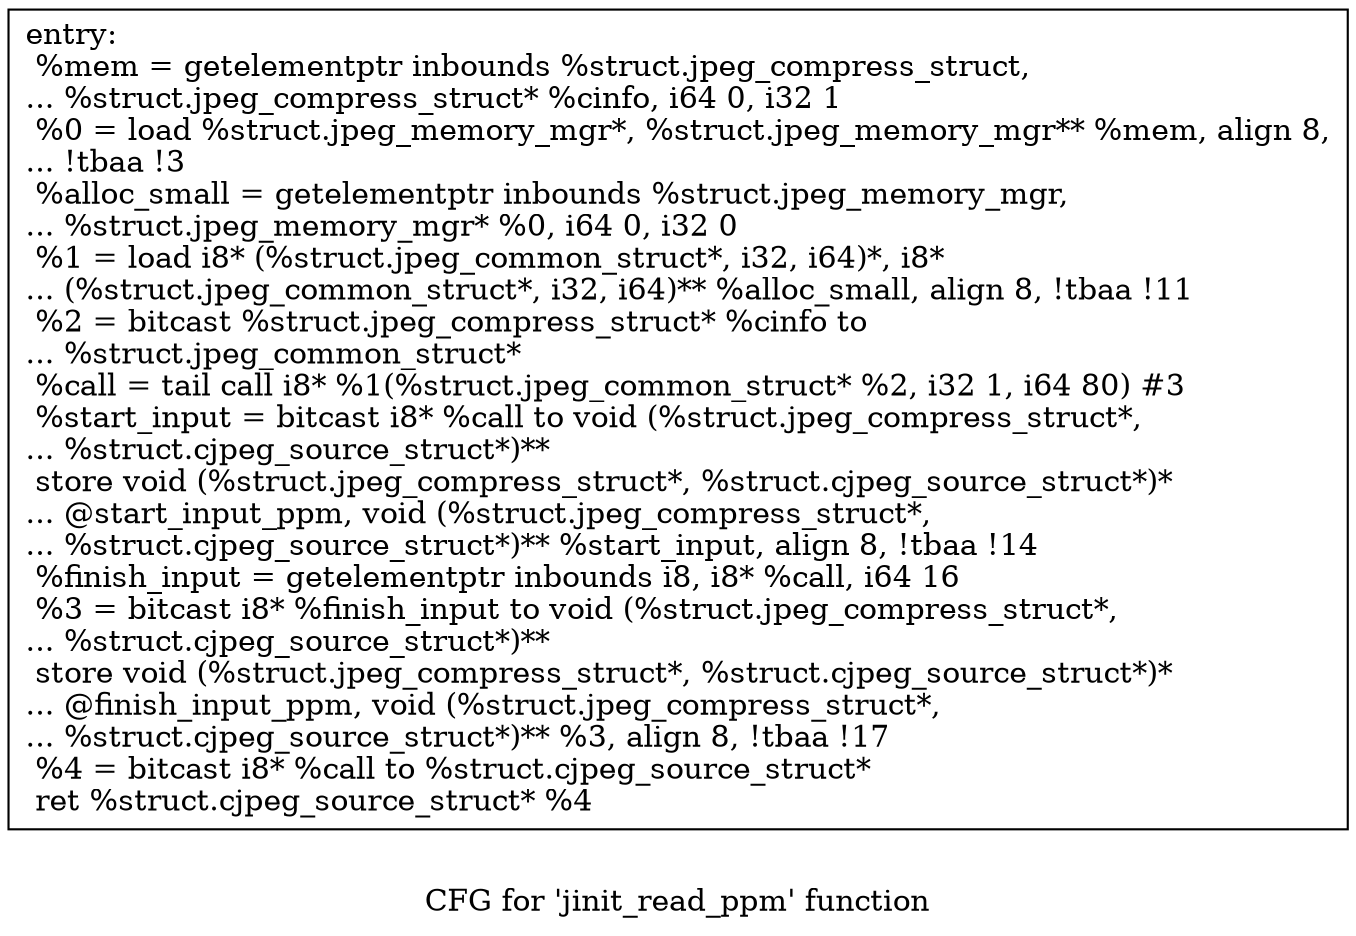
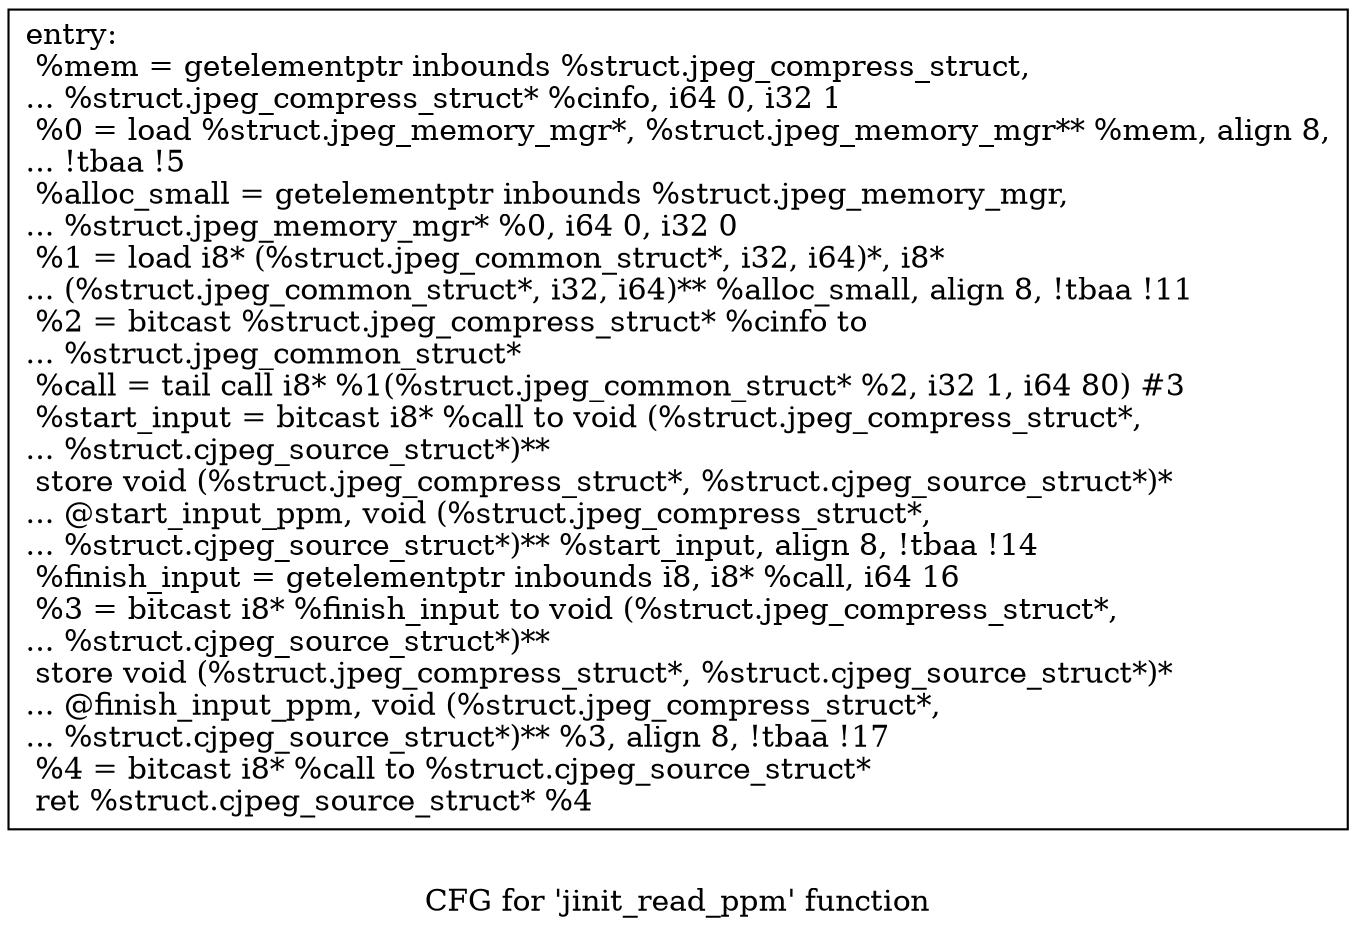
(106, 163) -> (106, 163)
